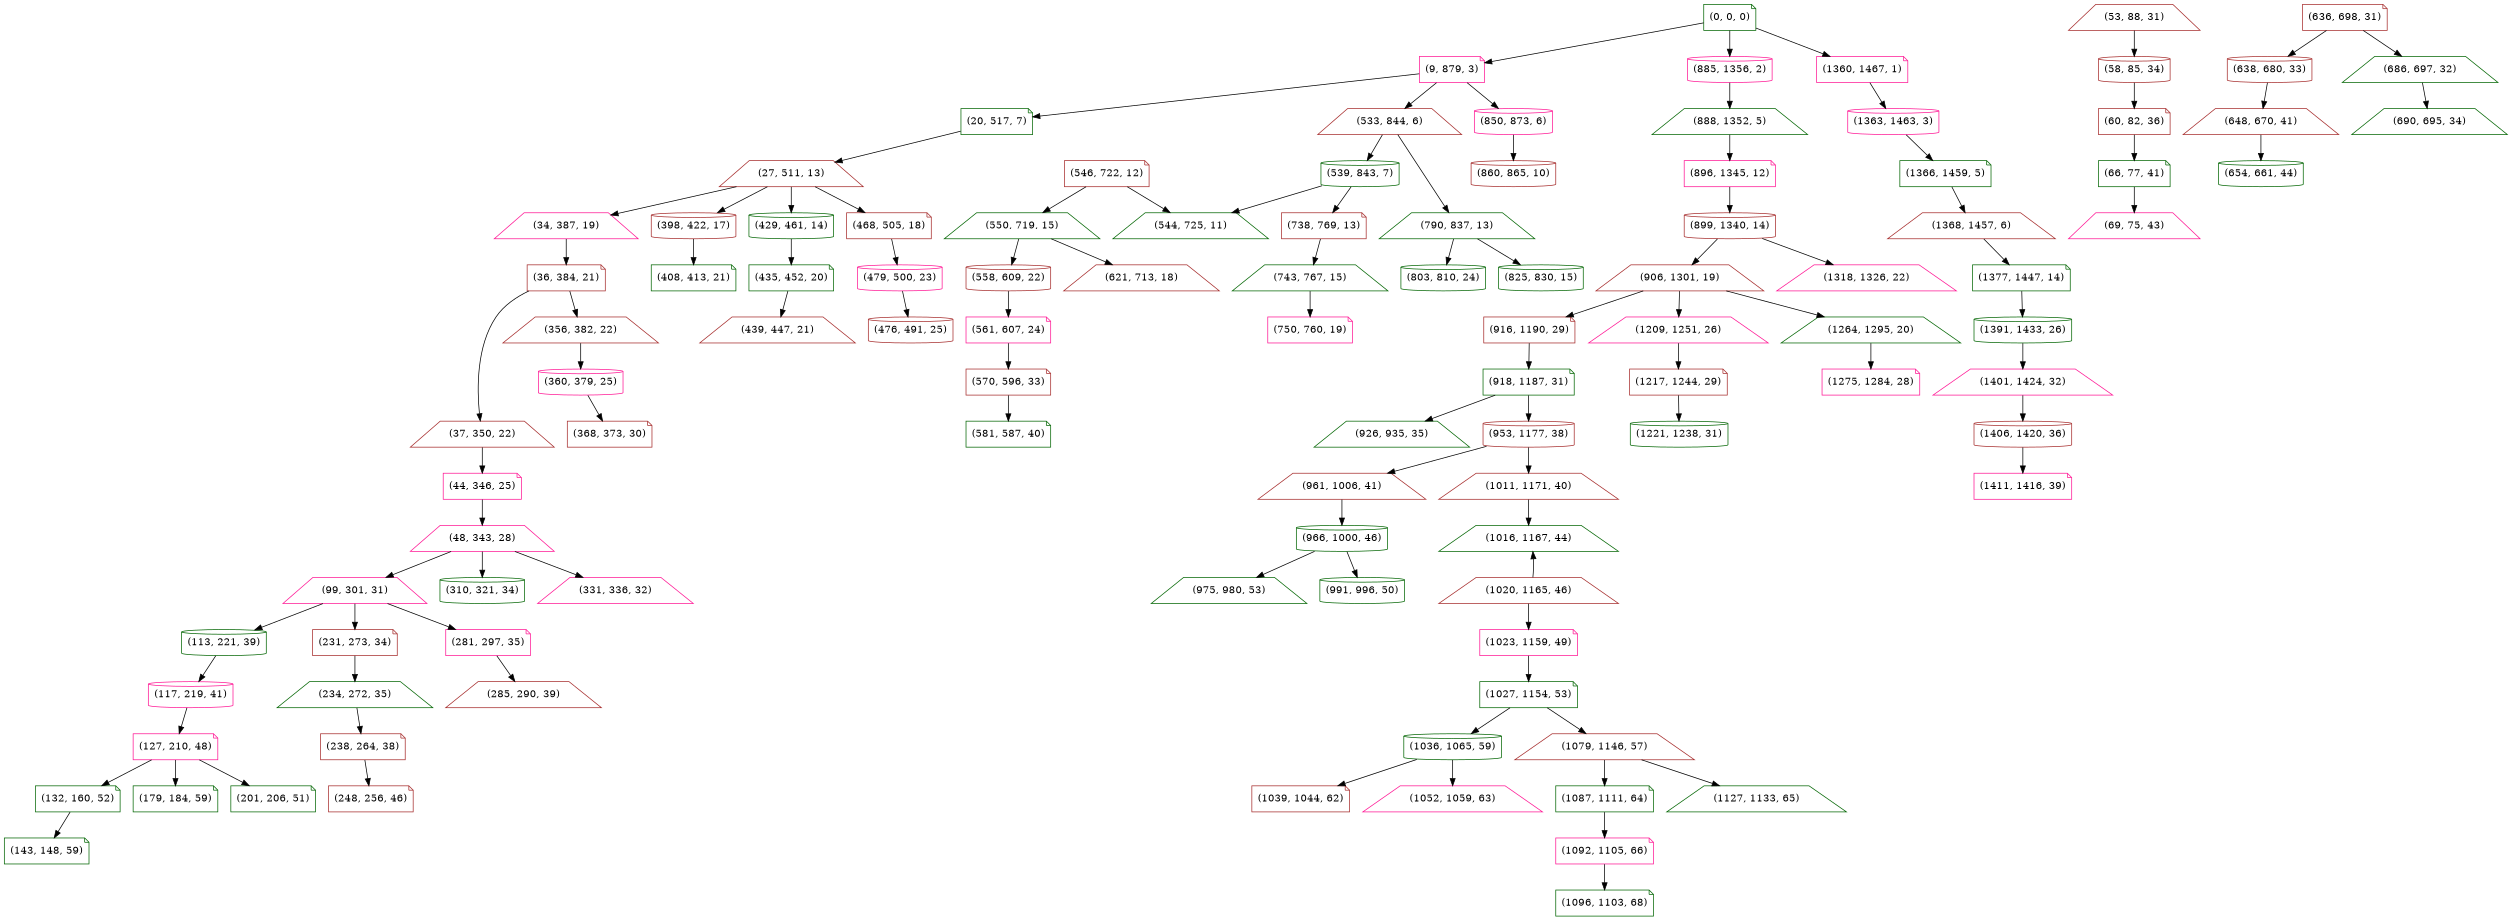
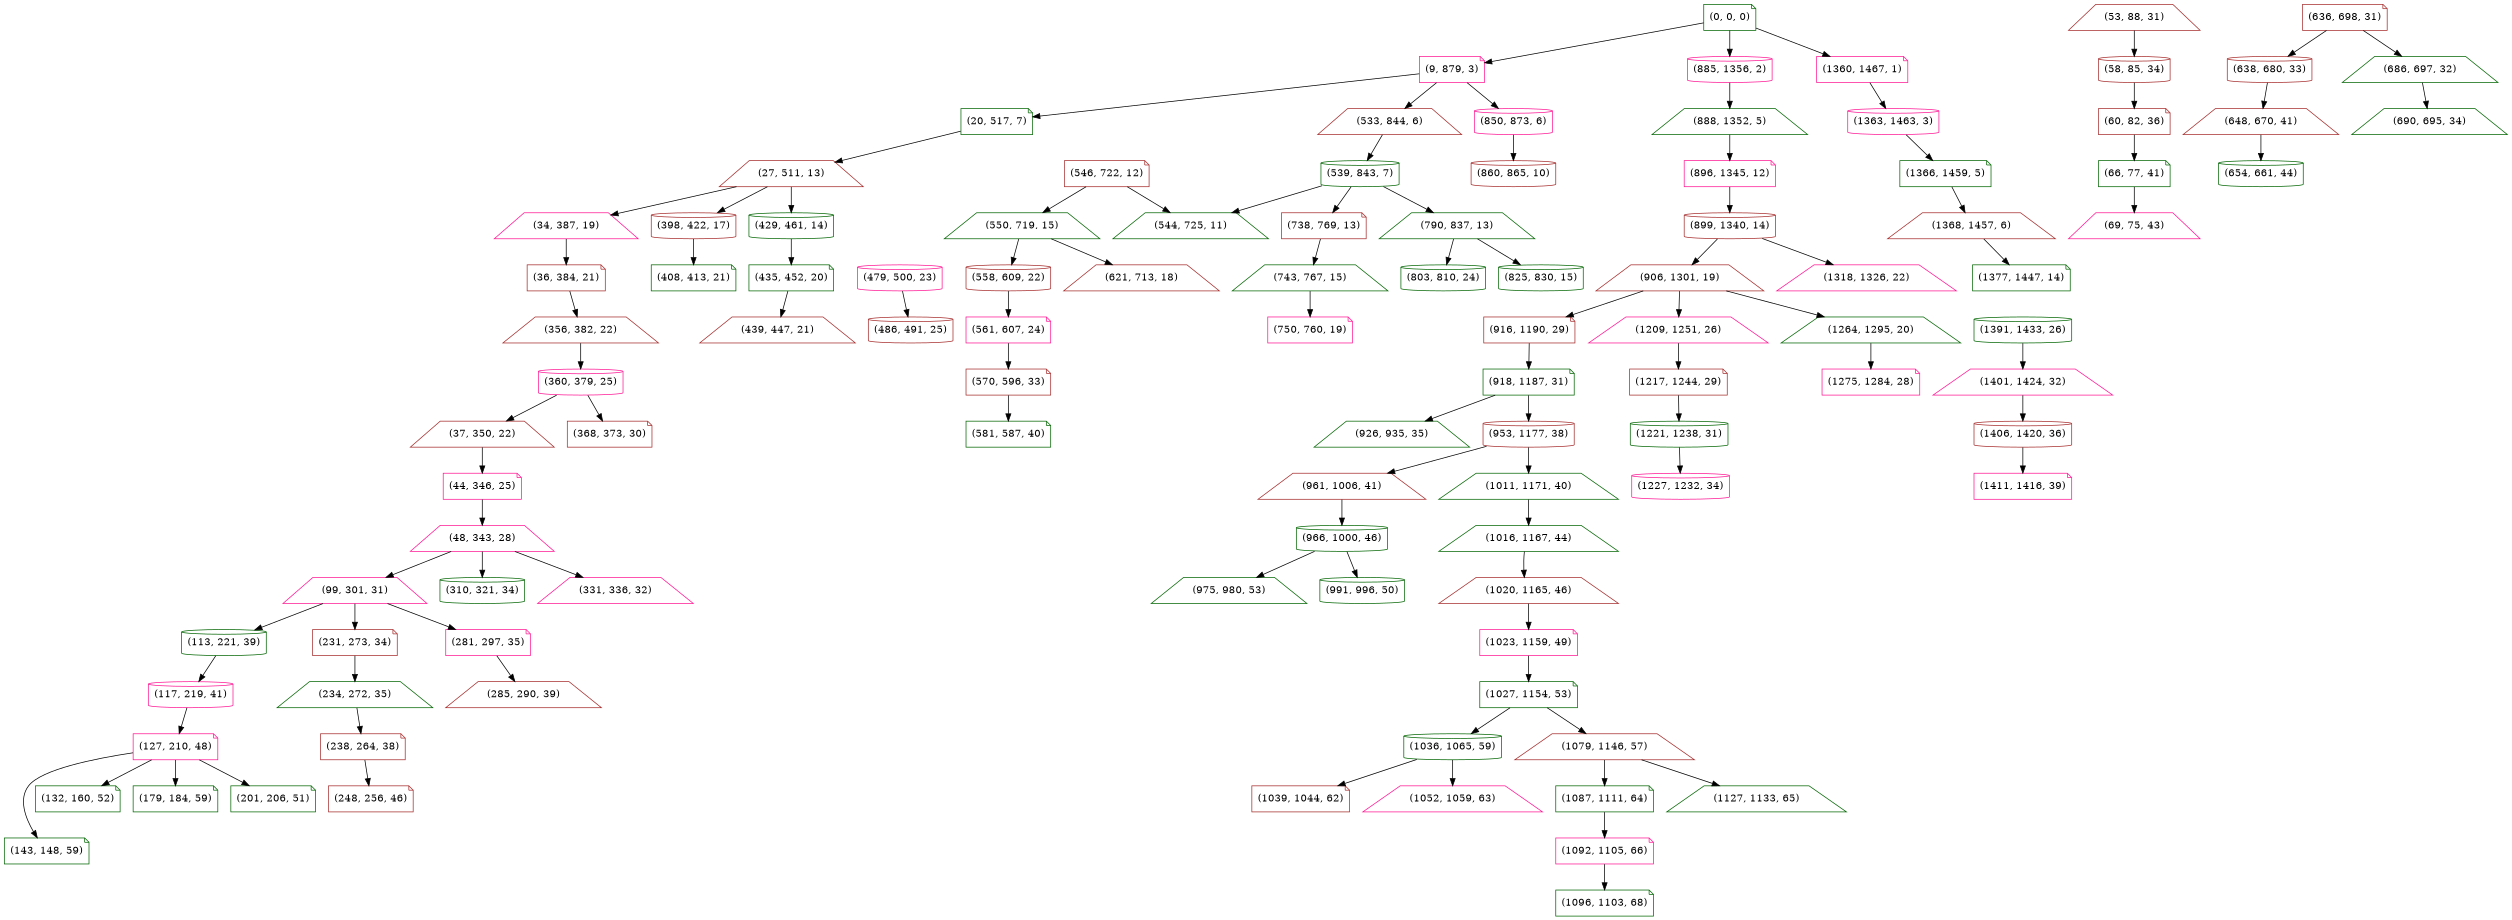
(1421, 170) -> (1405, 198)
(889, 226) -> none
(2022, 300) -> none
(911, 330) -> (911, 330)
(484, 343) -> (535, 406)
(1529, 486) -> (1529, 486)
none -> (1681, 486)
(1533, 568) -> (1524, 561)
(64, 822) -> (55, 770)
